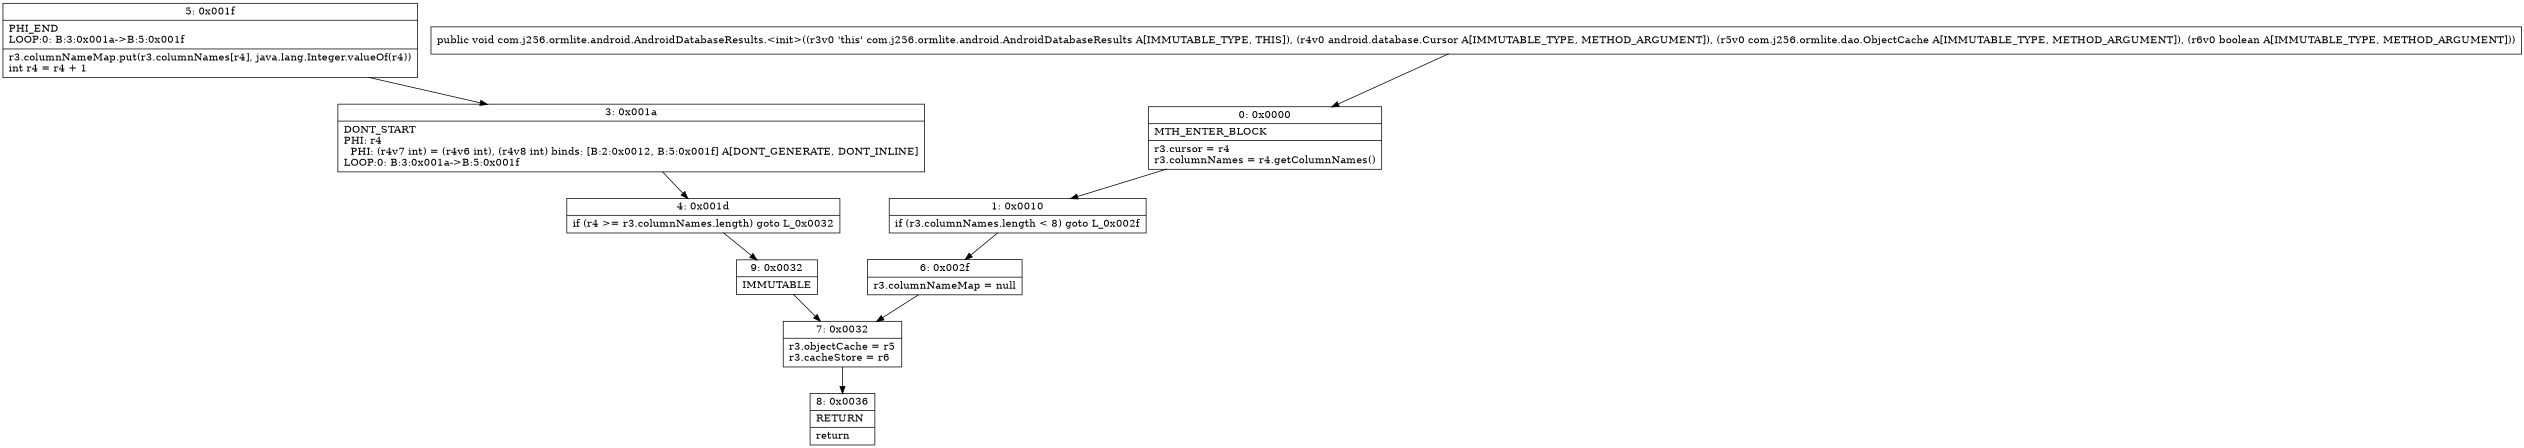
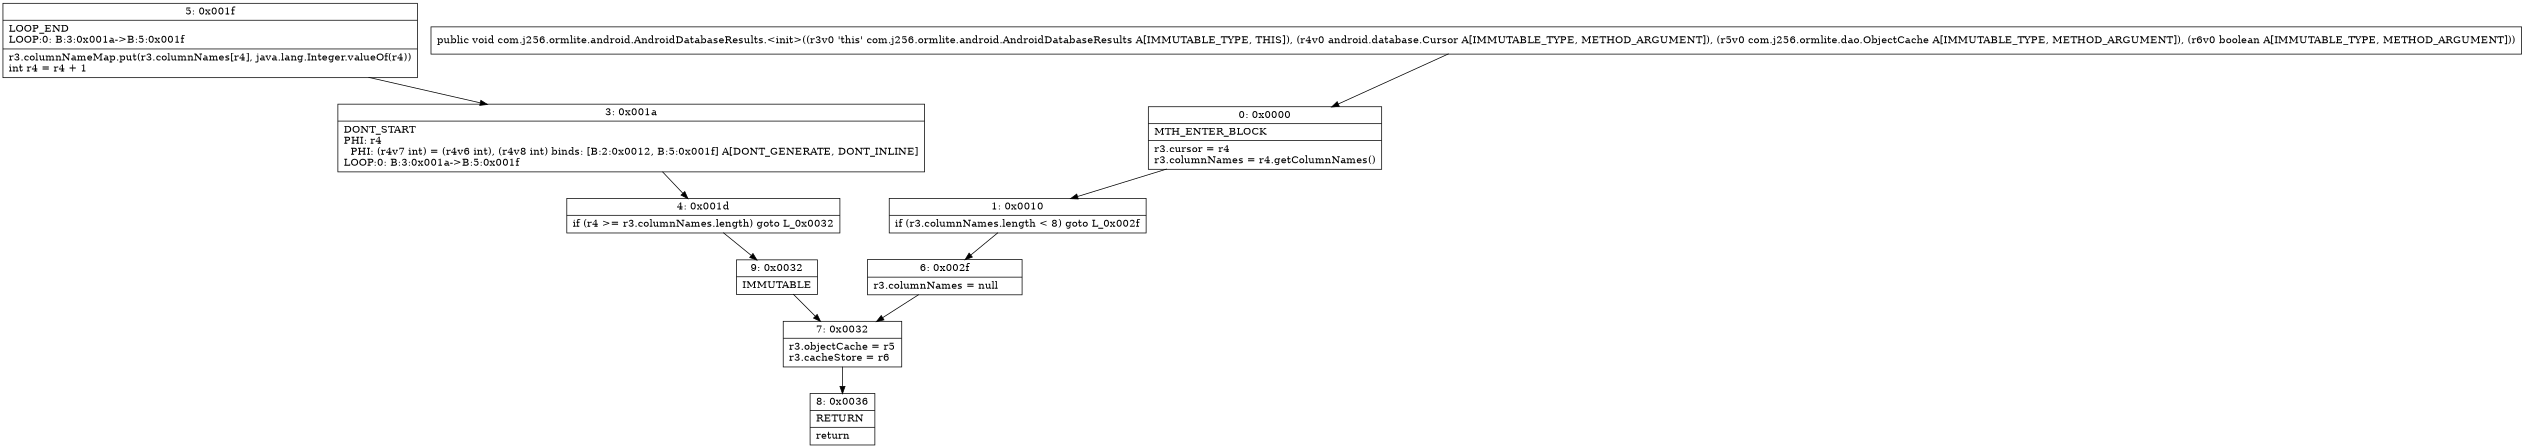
(34, 29) -> (39, 29)
(945, 286) -> (936, 286)
